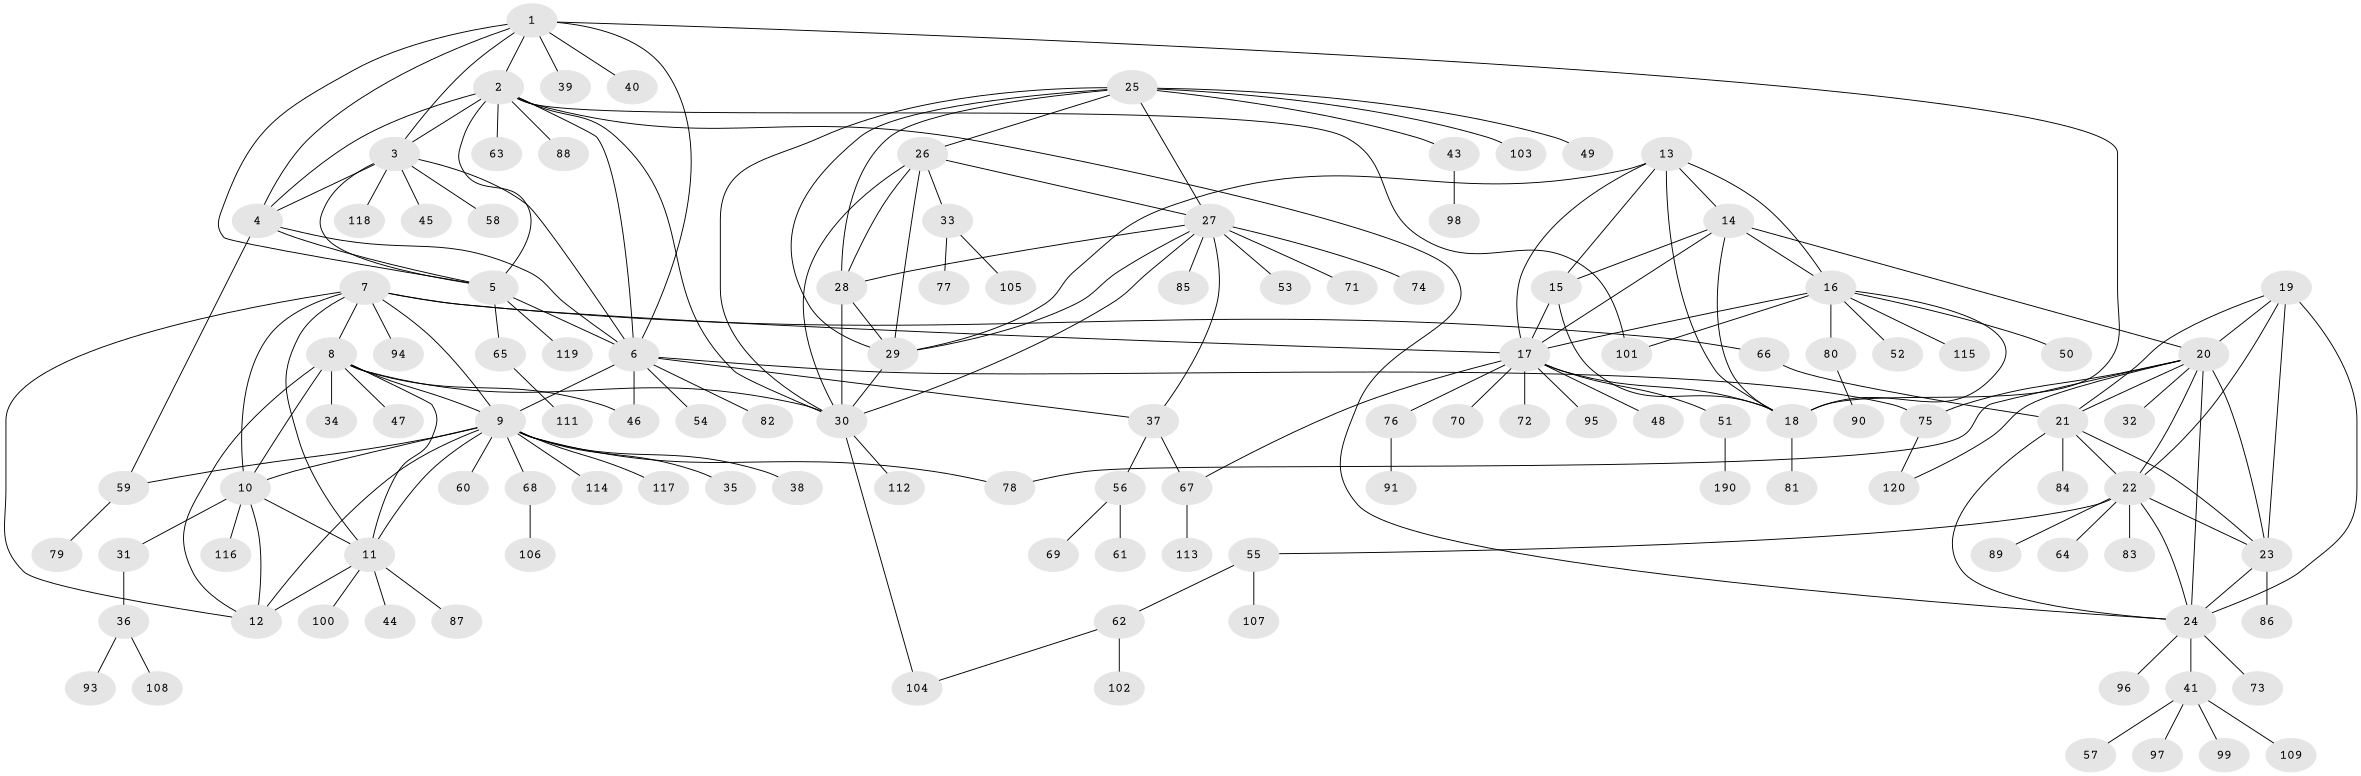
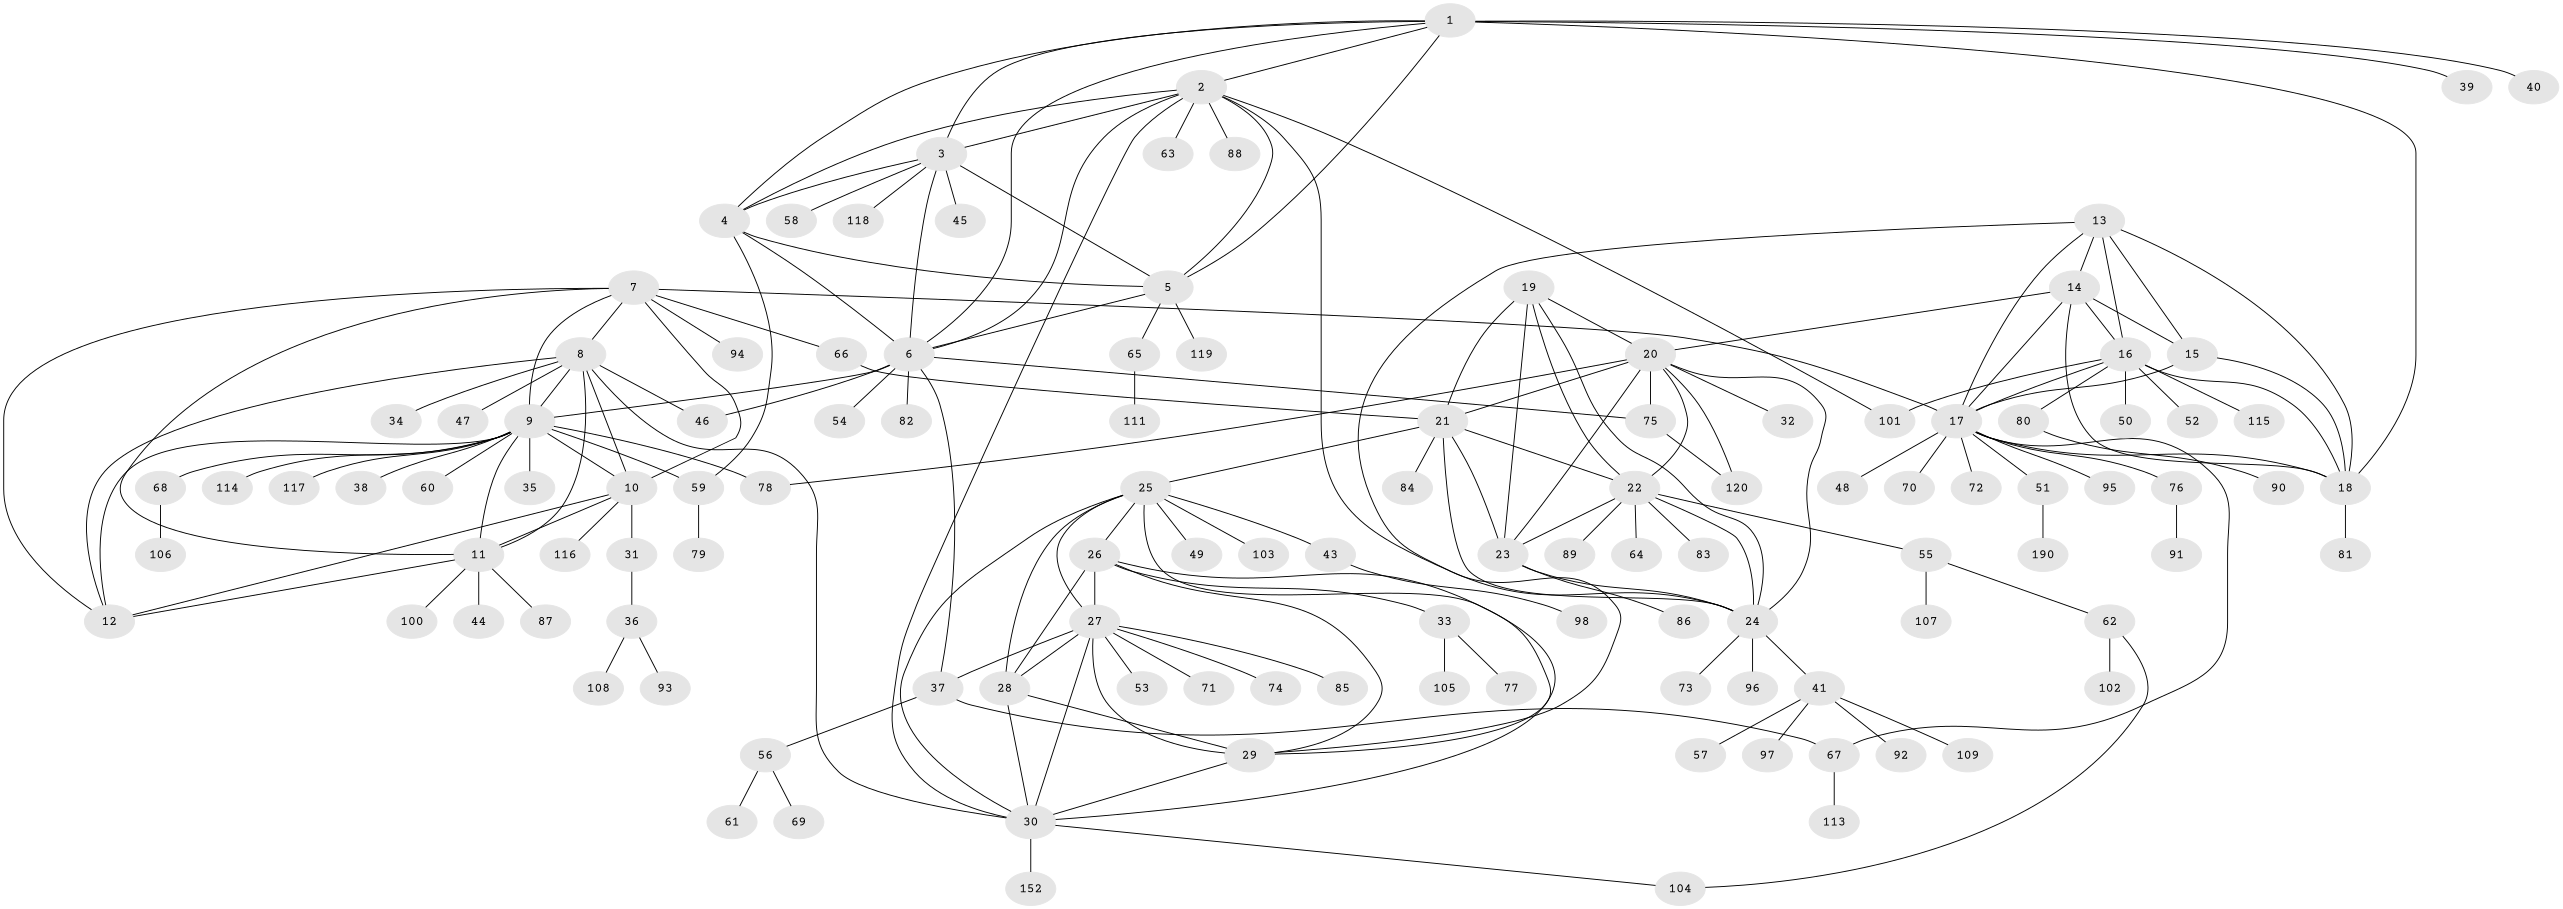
none -> (1294, 455)
(899, 488) -> (1031, 889)
(2224, 755) -> (1901, 755)
